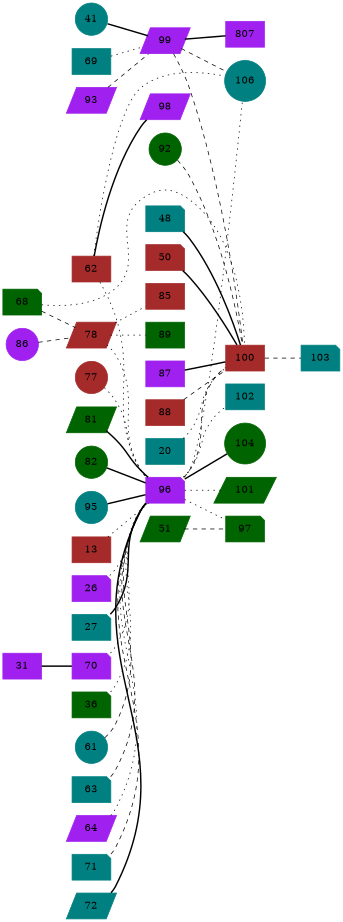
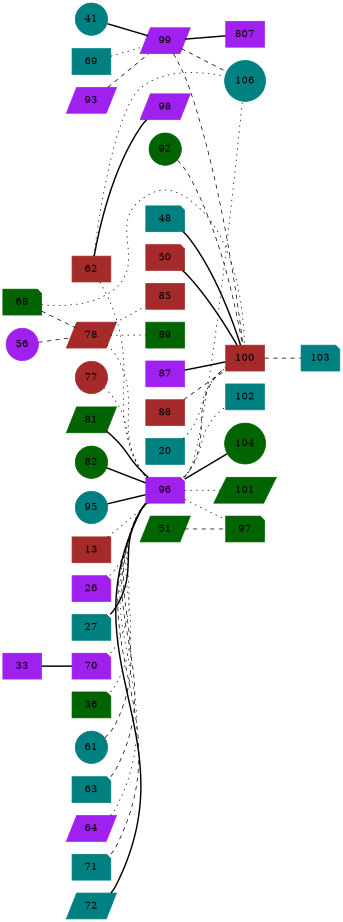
(22, 344) -> (22, 344)
(22, 666) -> (22, 666)
